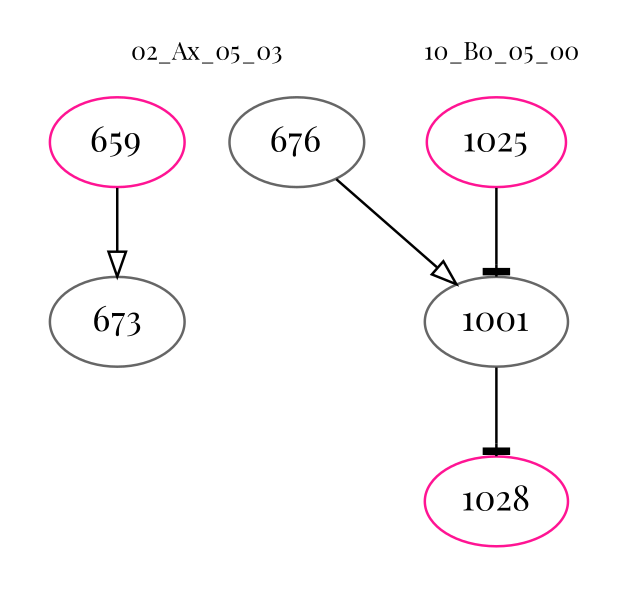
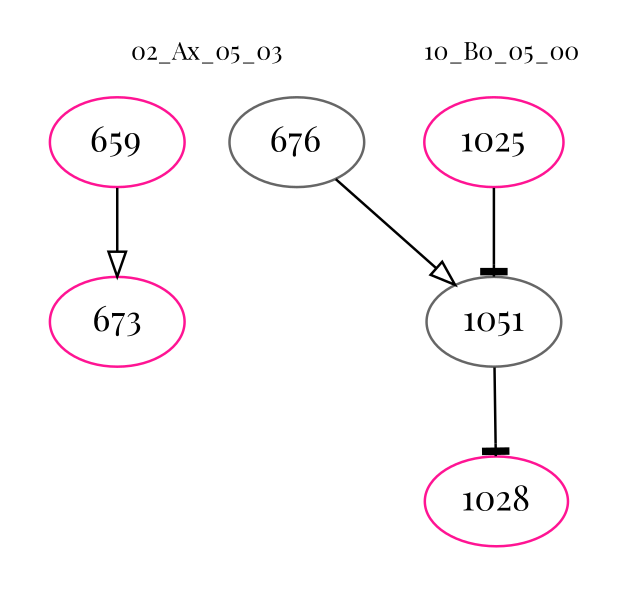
(117, 322) -> (117, 322)
(496, 322) -> (494, 322)
